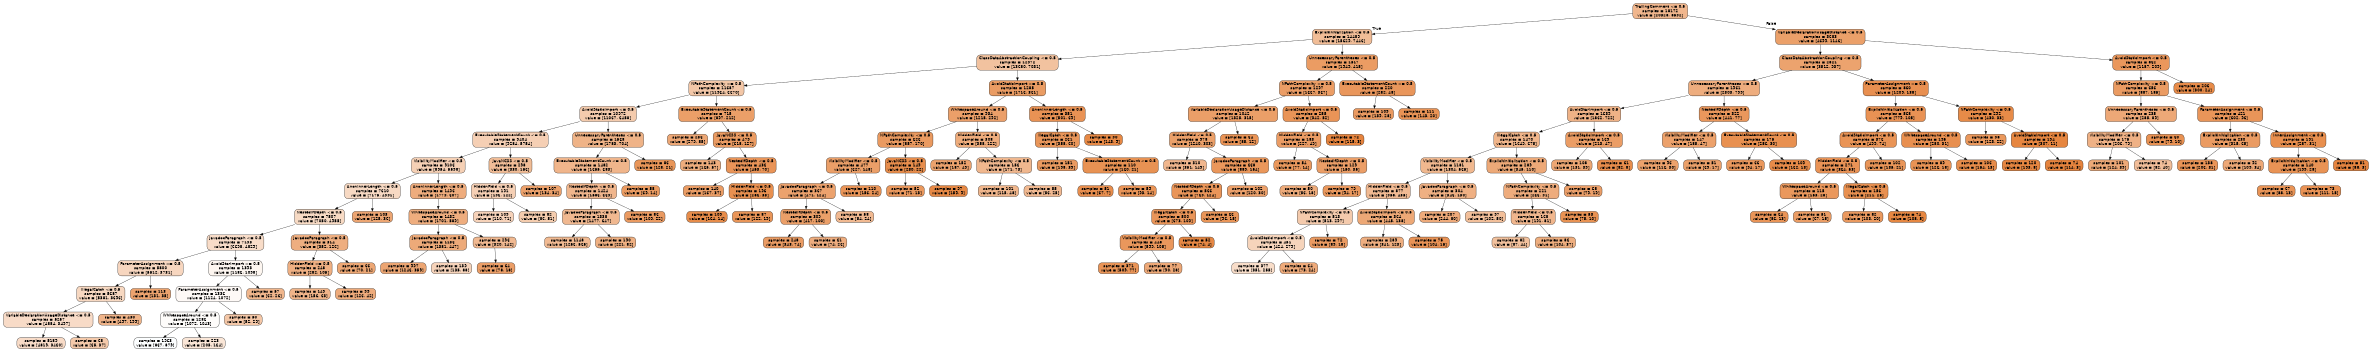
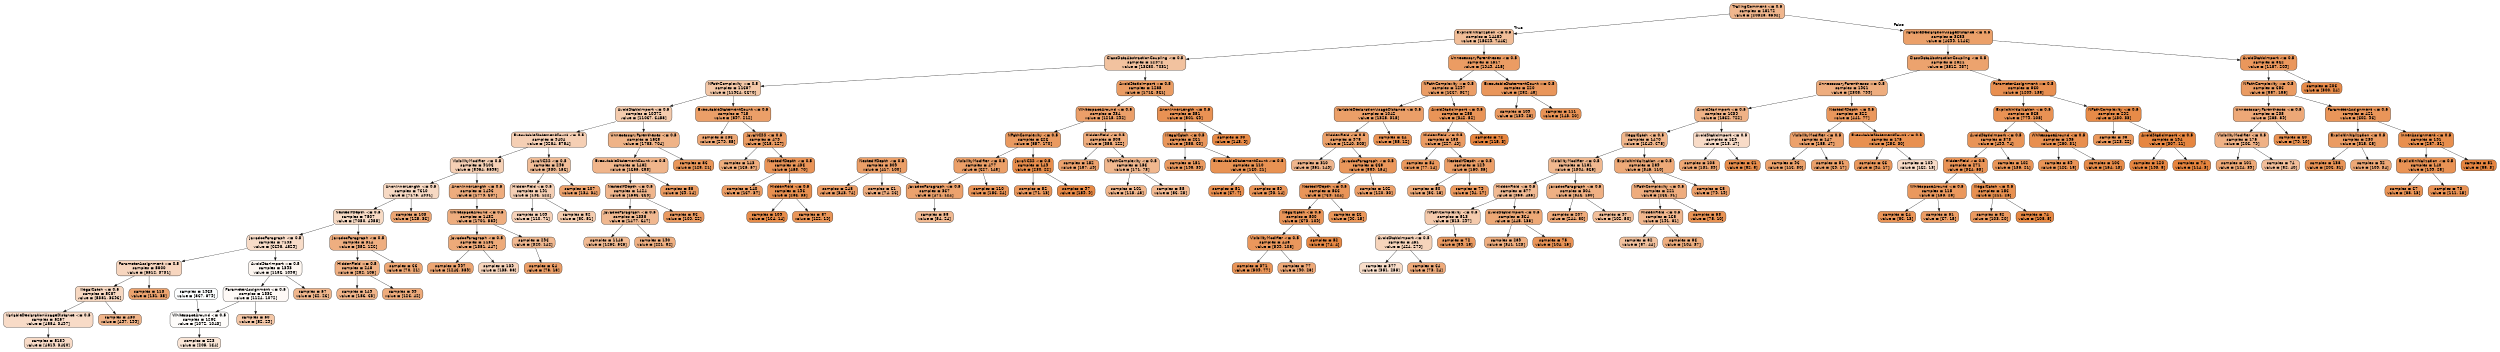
(1594, 140) -> (1721, 140)
(1868, 140) -> (1996, 140)
(1790, 165) -> (1918, 165)
(806, 202) -> (907, 178)
(172, 332) -> (197, 304)
(89, 343) -> none
